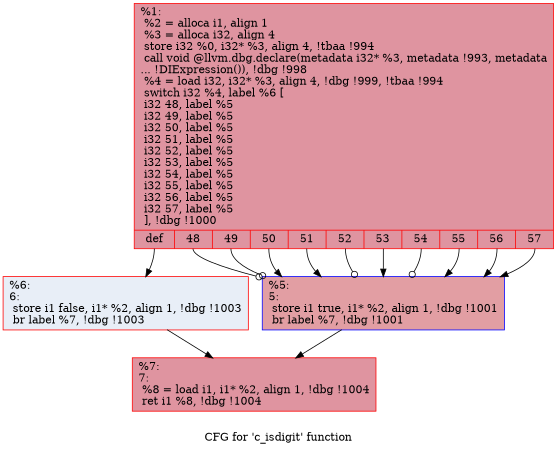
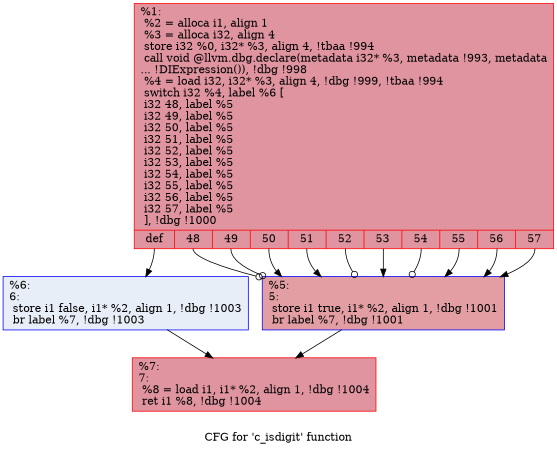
(126, 303) -> (126, 303)
